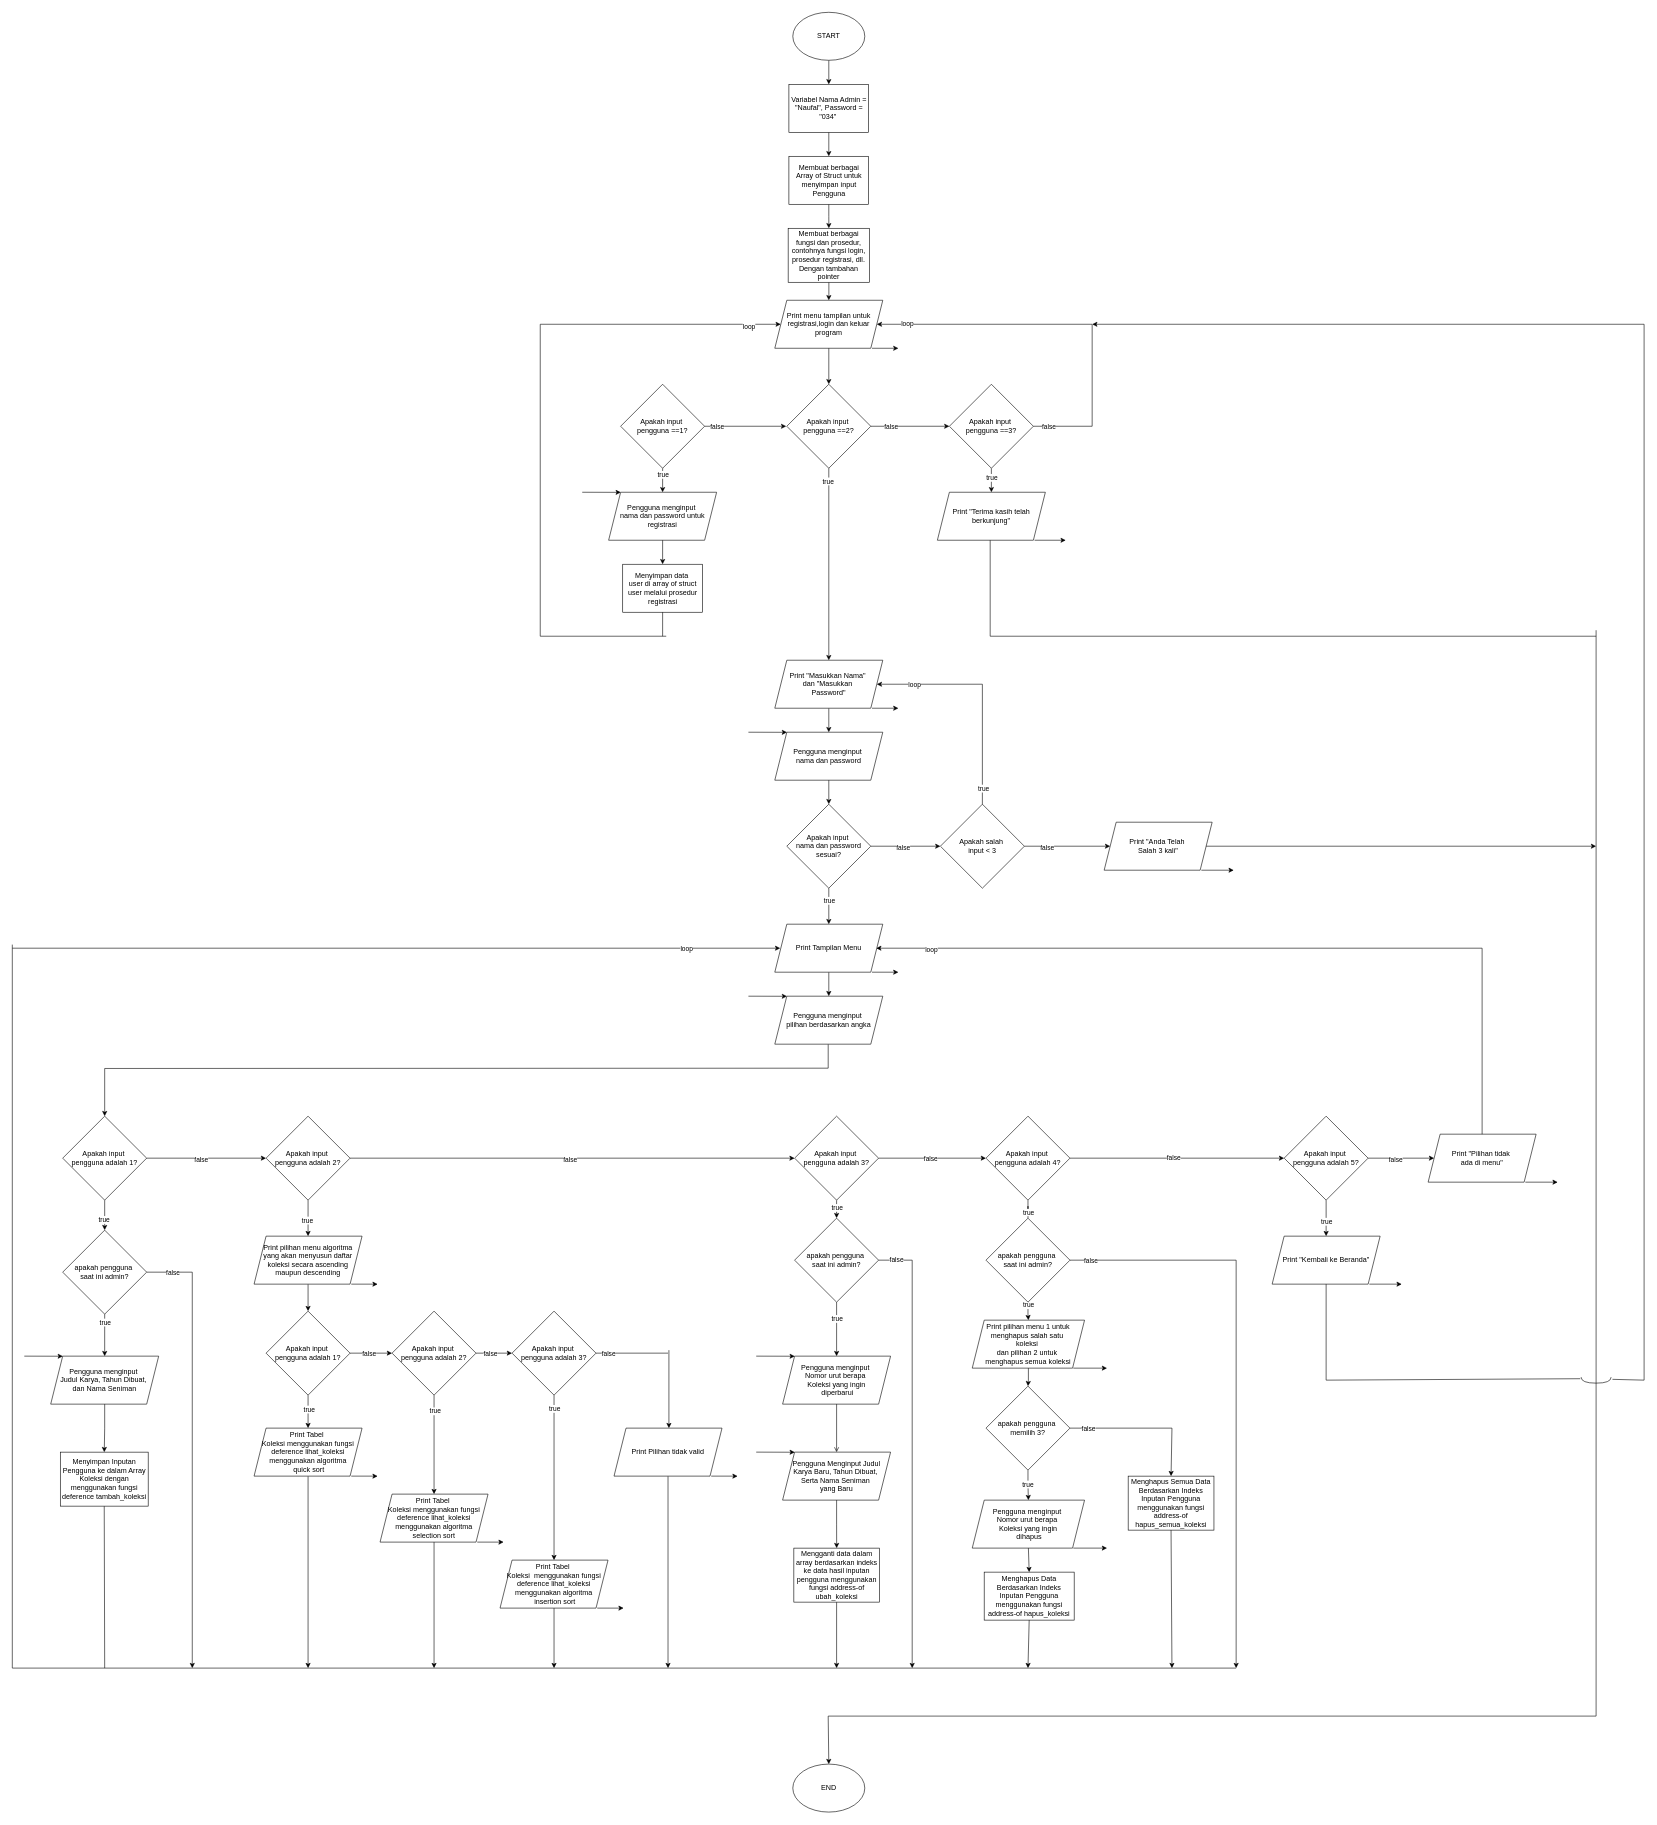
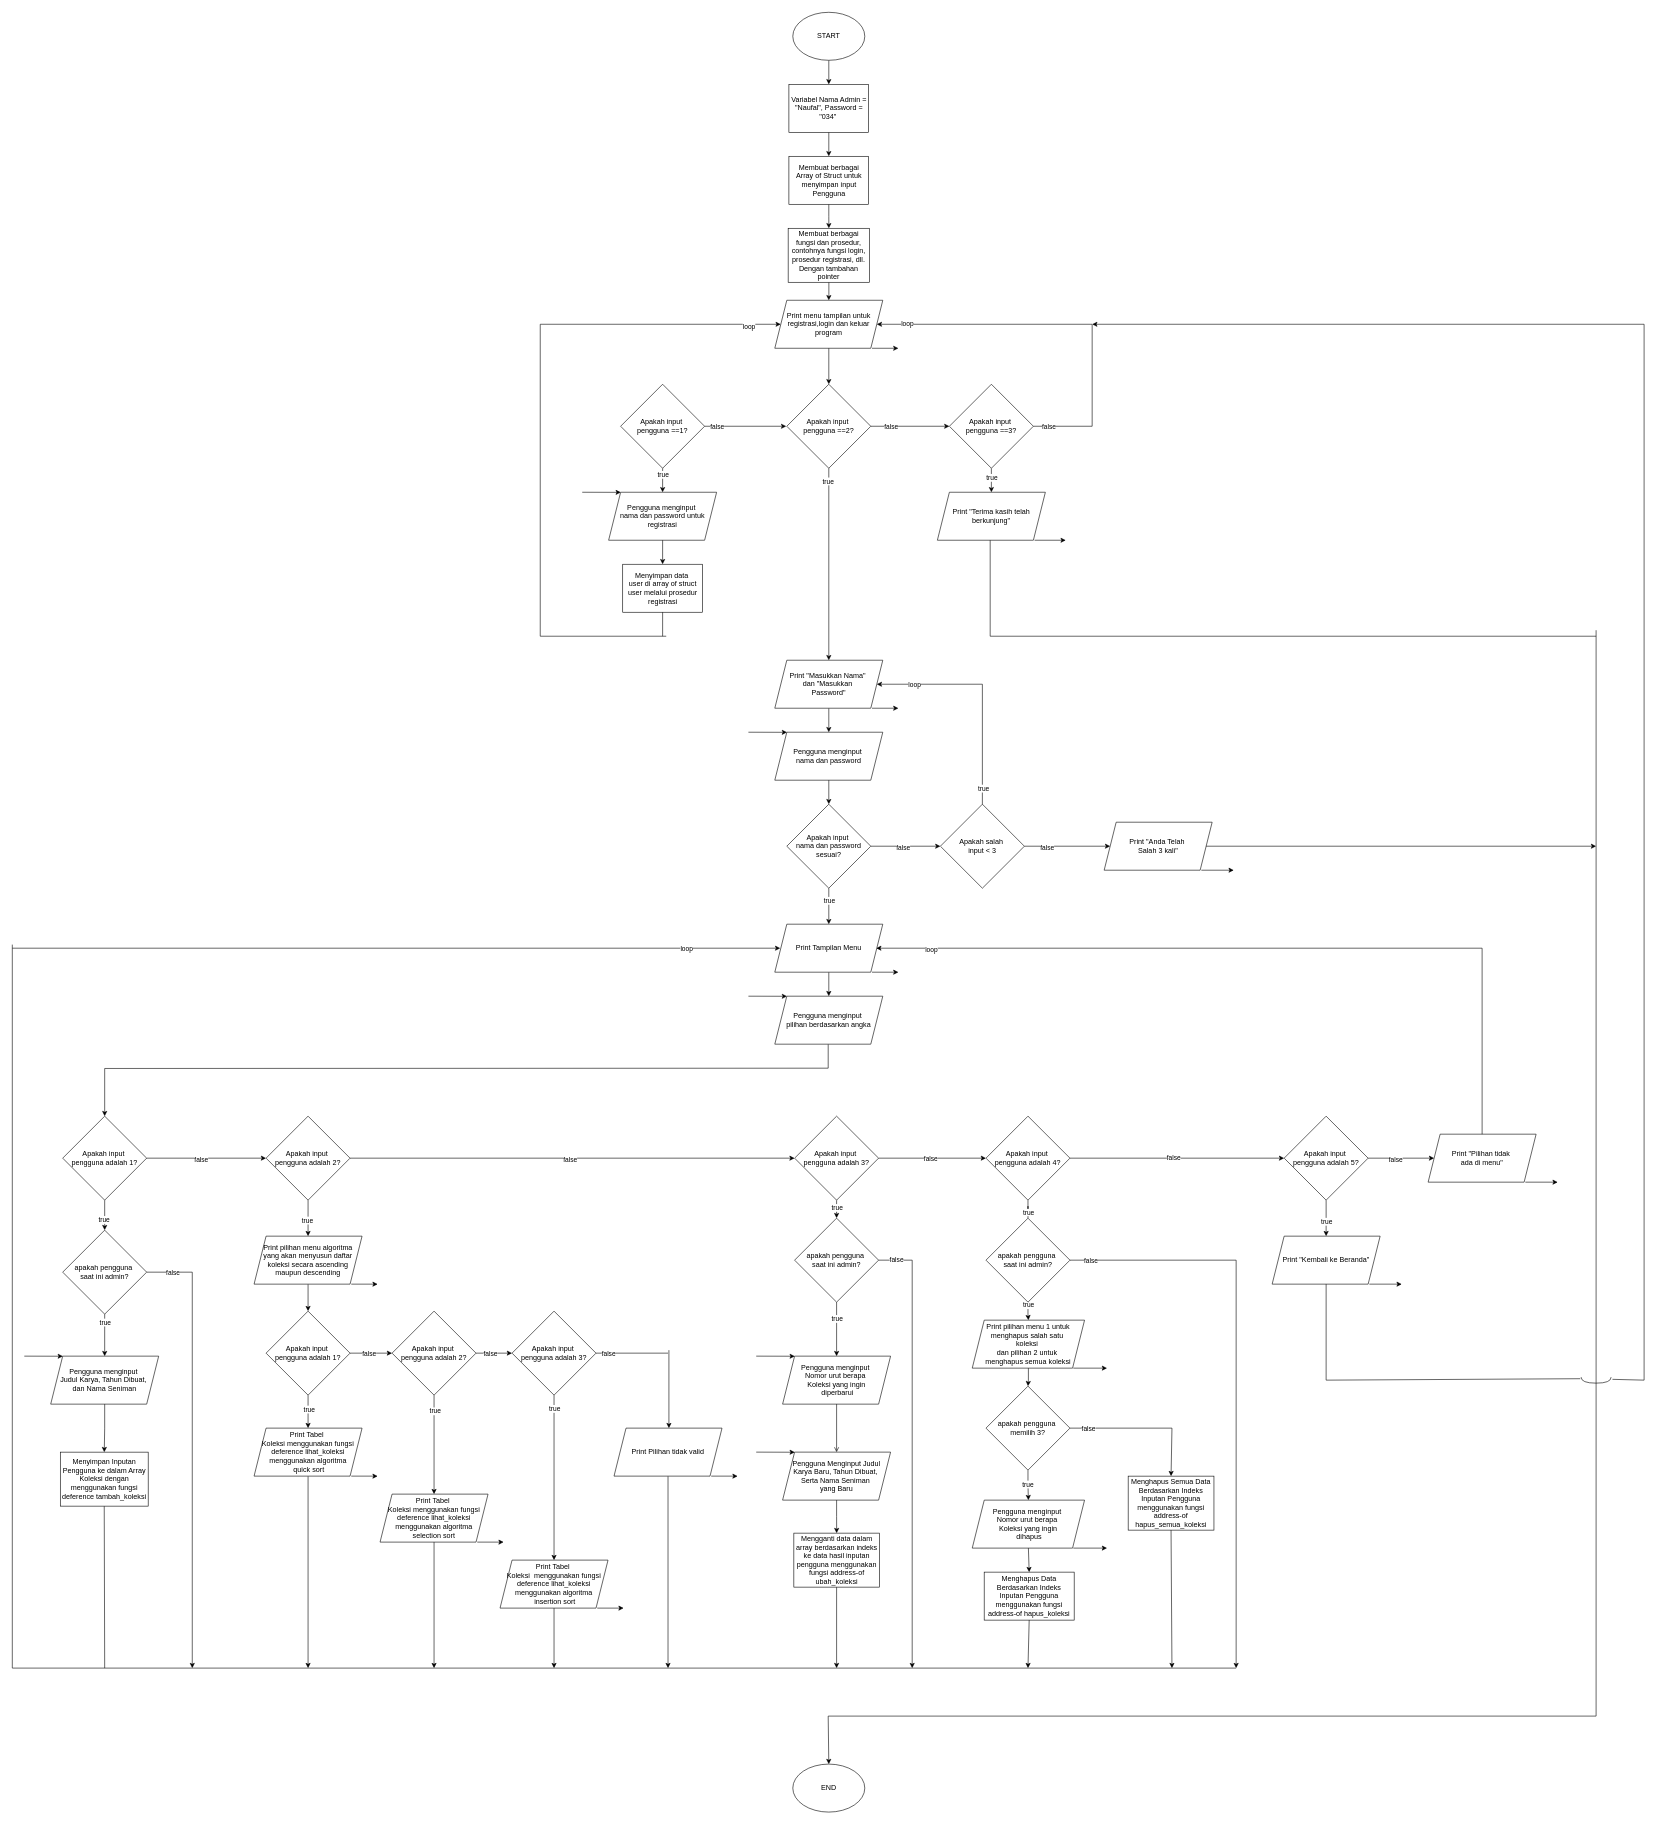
(837, 1575) -> (837, 1560)
